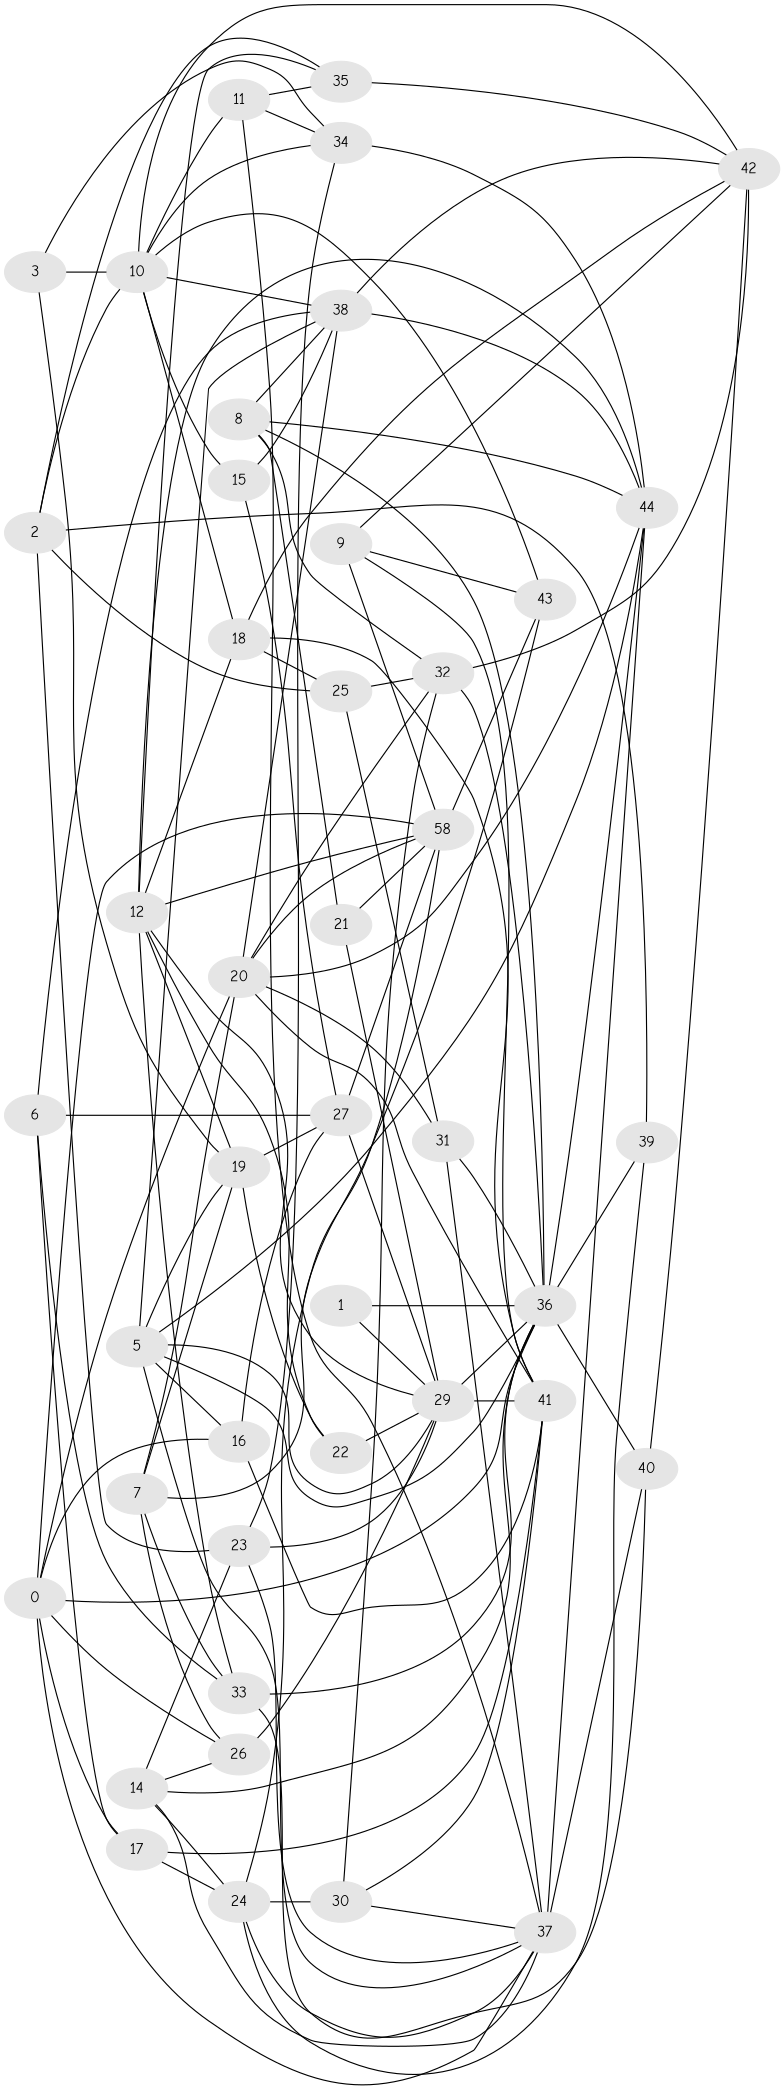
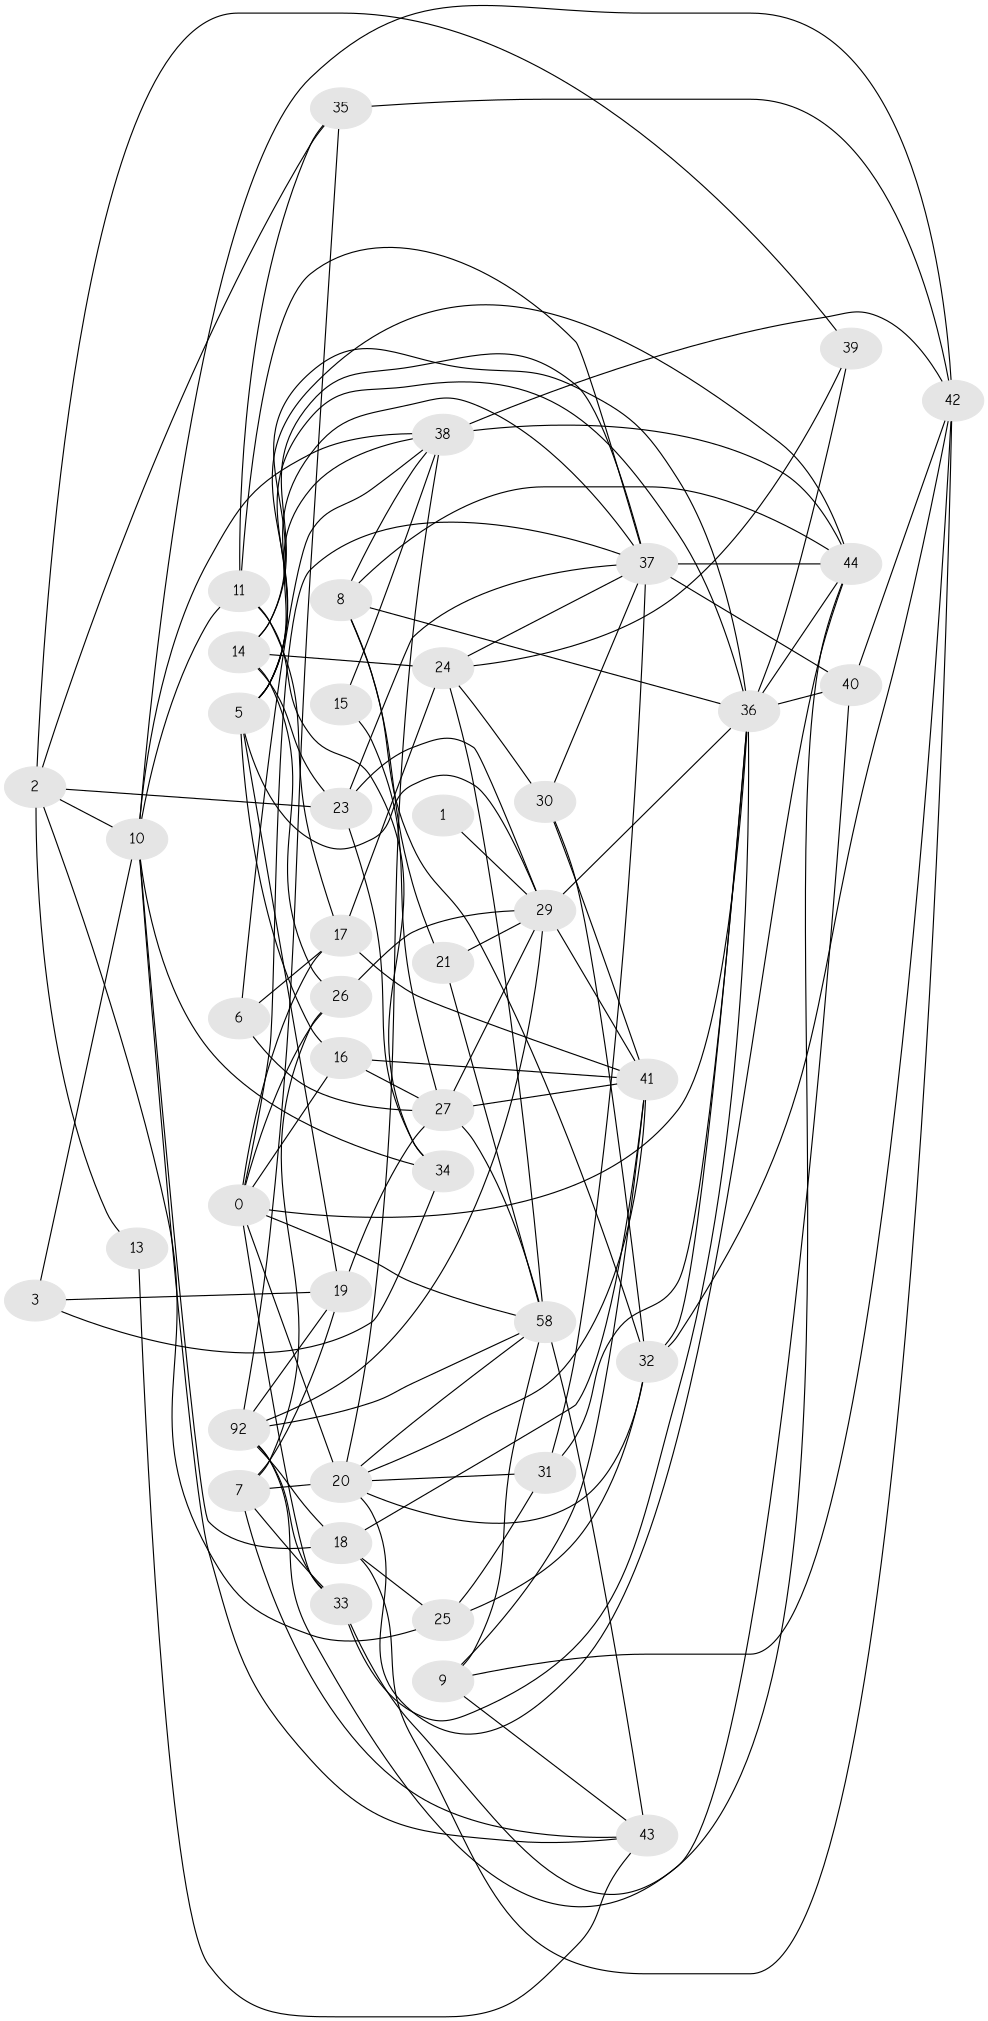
(575, 259) -> none
(192, 421) -> none
none -> (306, 815)
(137, 912) -> (239, 1430)
none -> (542, 1095)
none -> (137, 1248)
(443, 1306) -> none
(70, 1417) -> (274, 1410)
(341, 1453) -> none
